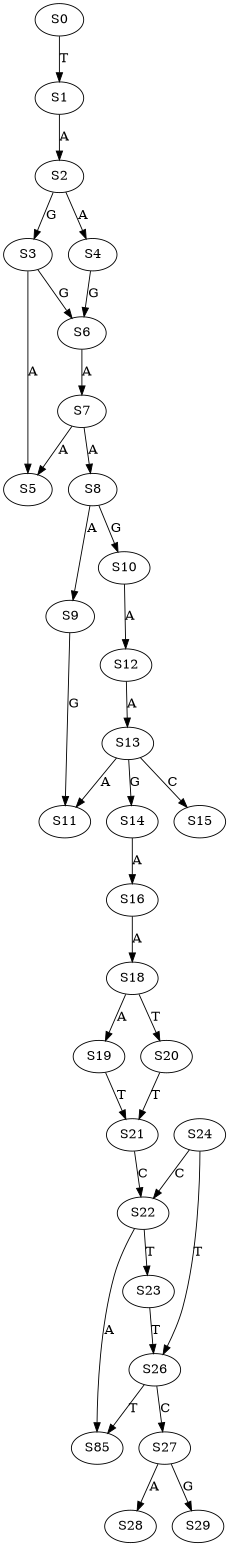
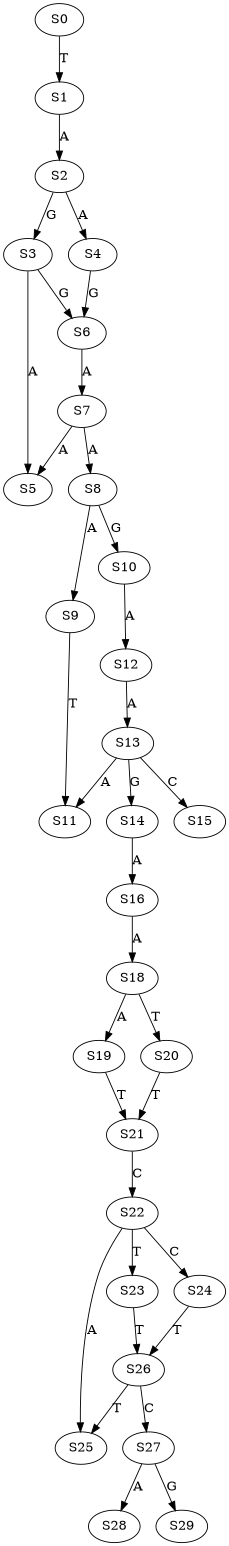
(74, 704) -> (73, 704)
(174, 1170) -> (163, 1249)
(97, 1448) -> (81, 1448)
